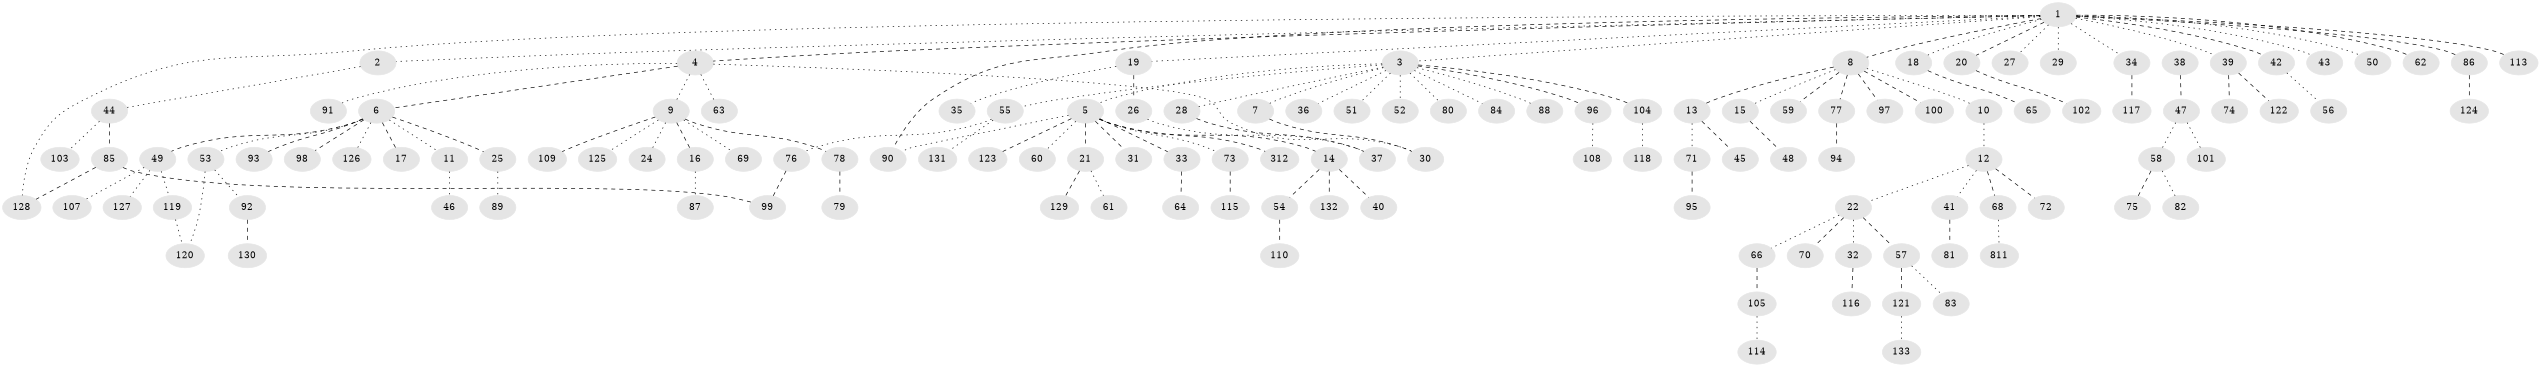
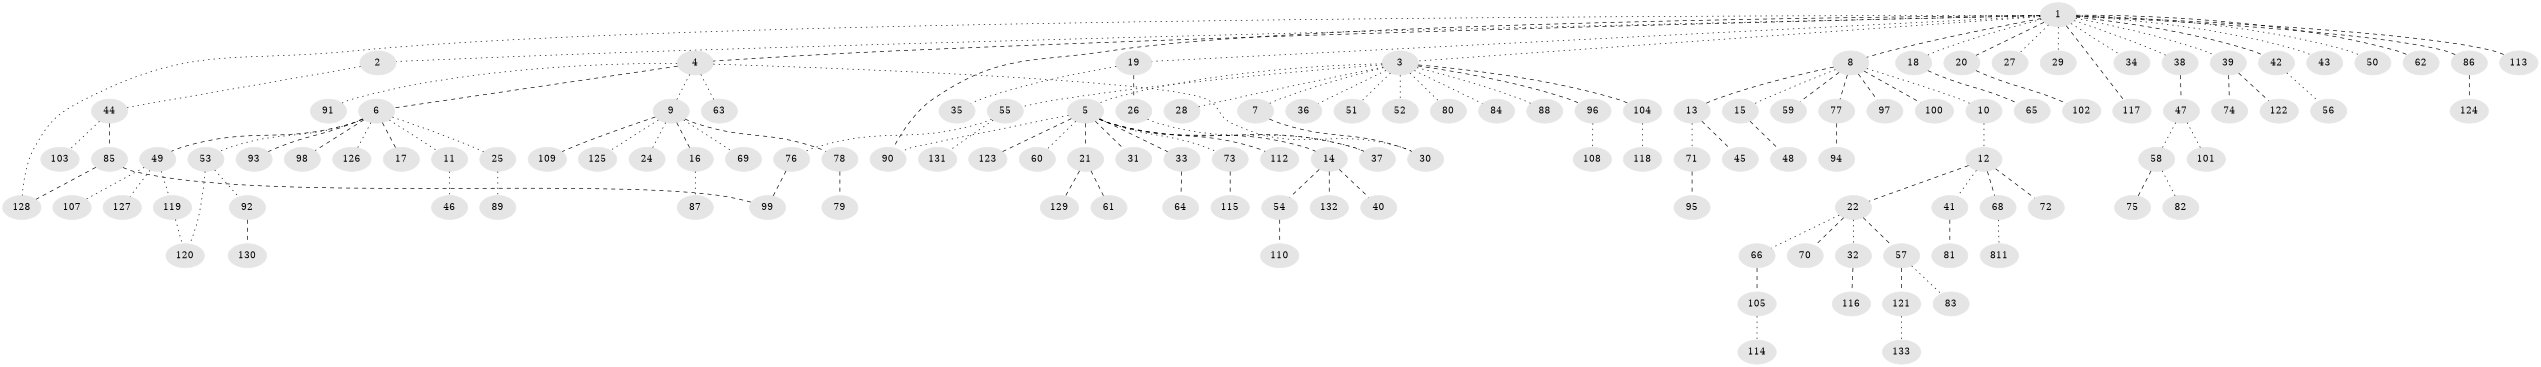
none -> (2120, 37)
(2132, 87) -> (2095, 63)
(438, 133) -> (438, 133)
(1280, 135) -> (1232, 135)
(1280, 159) -> (1280, 159)
(1097, 183) -> (1097, 183)
(1919, 183) -> (1919, 183)
